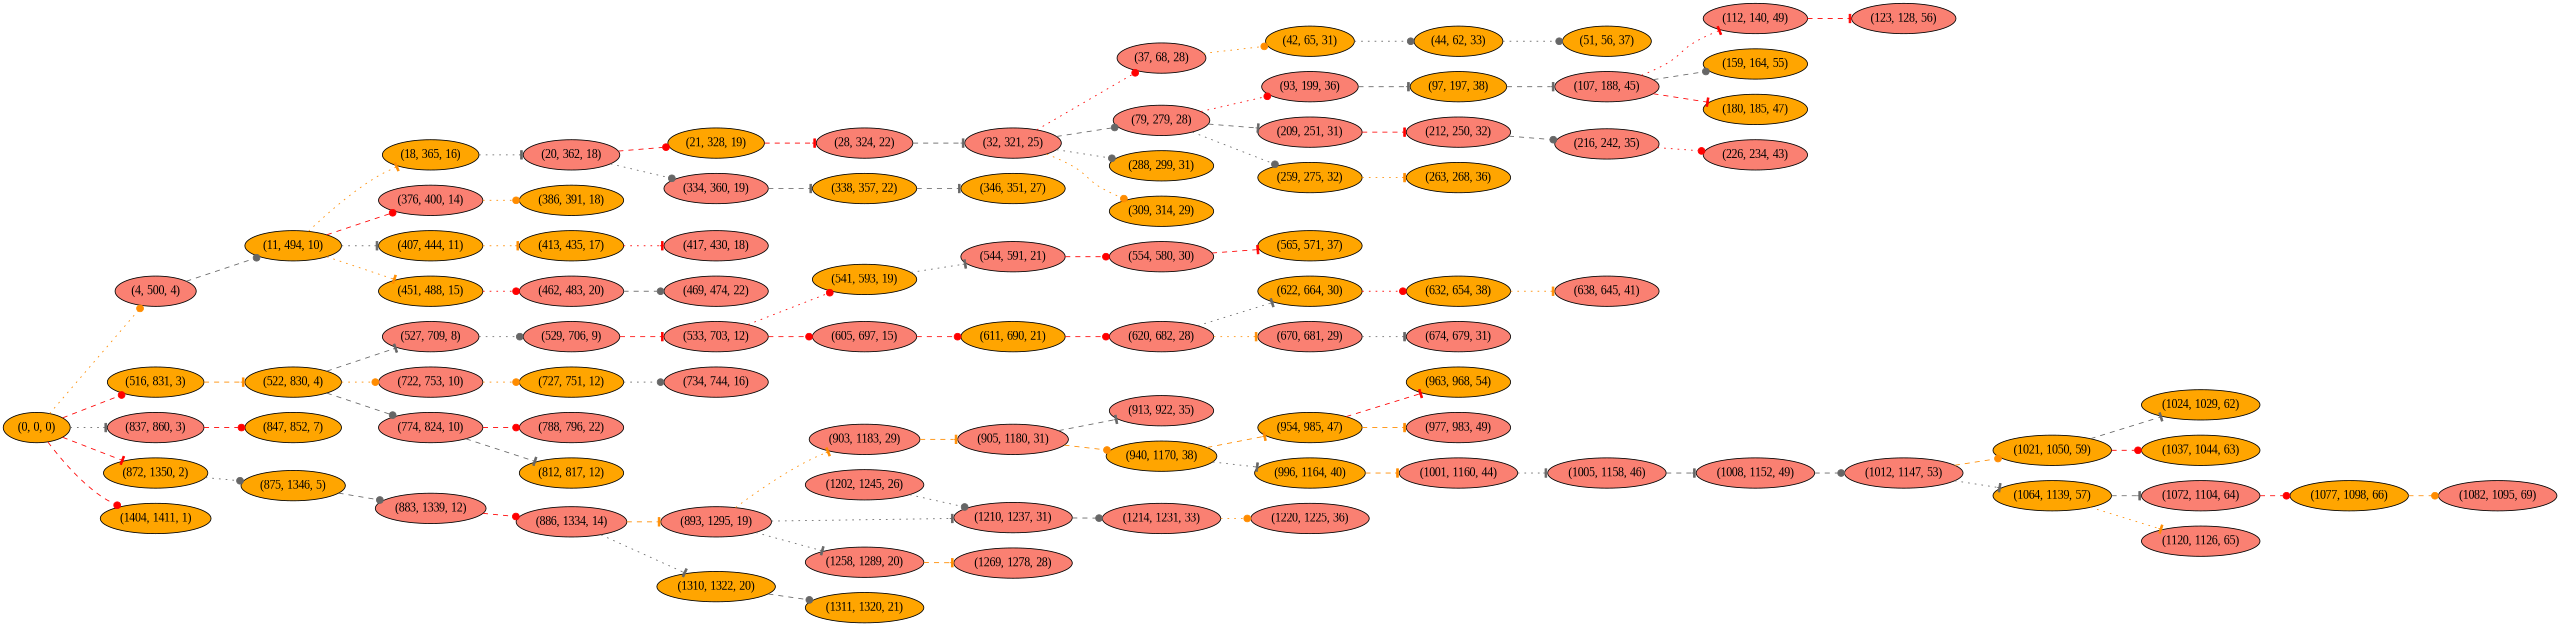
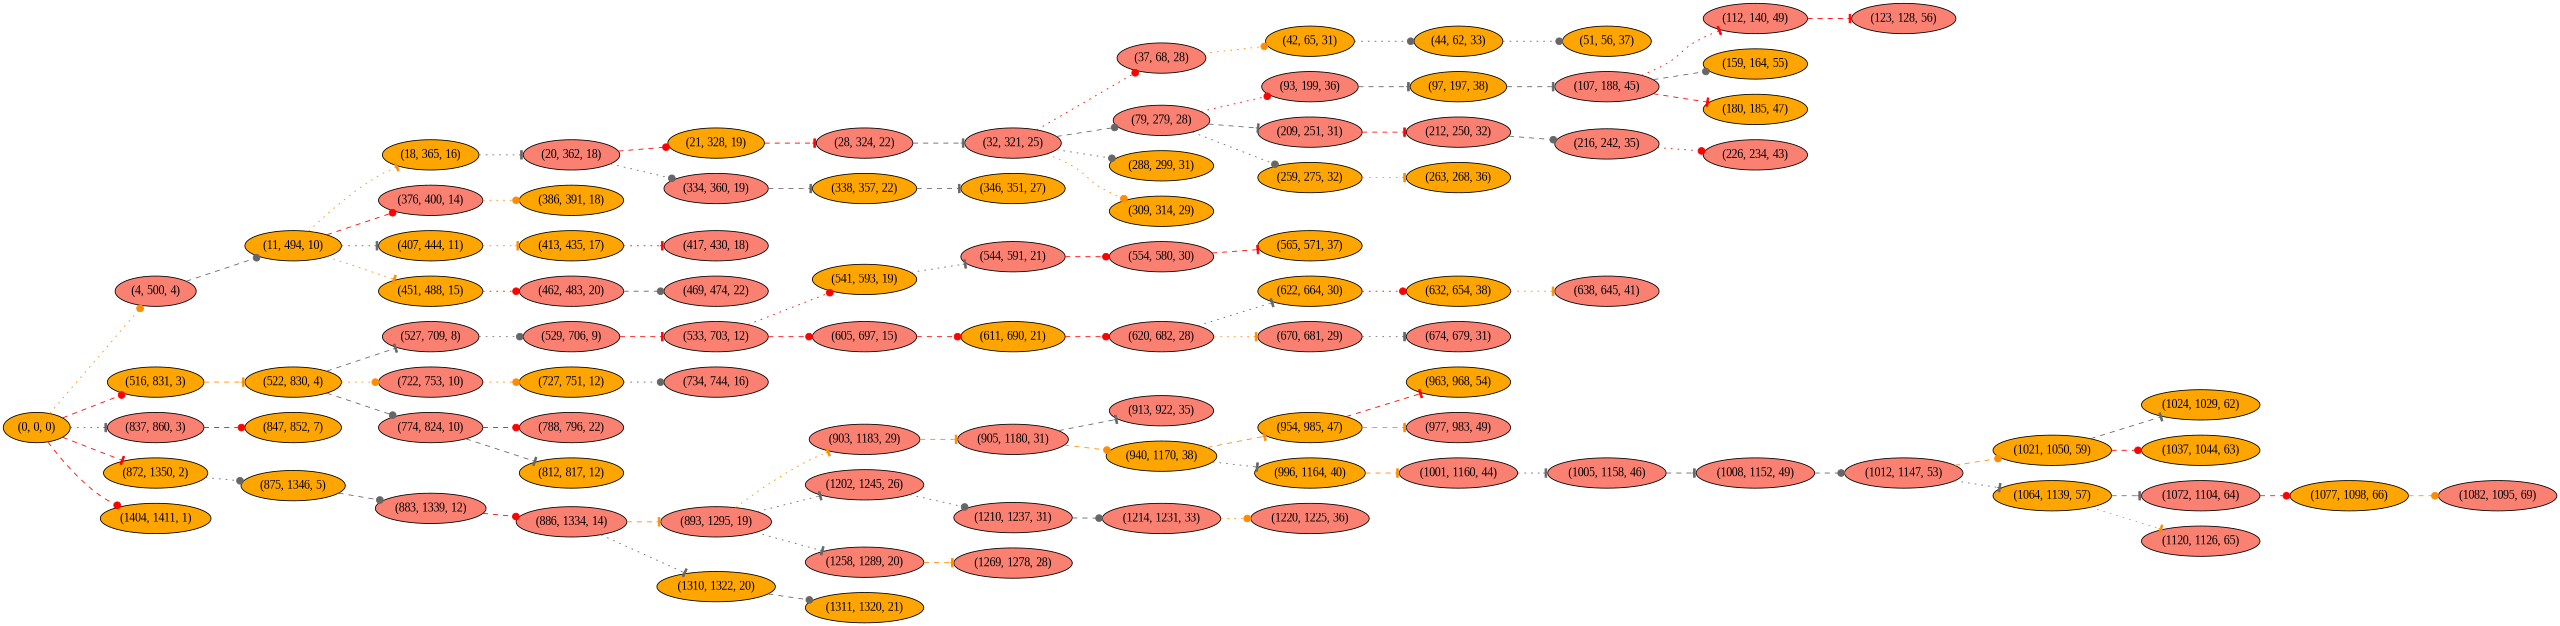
(861, 520) -> (787, 504)
